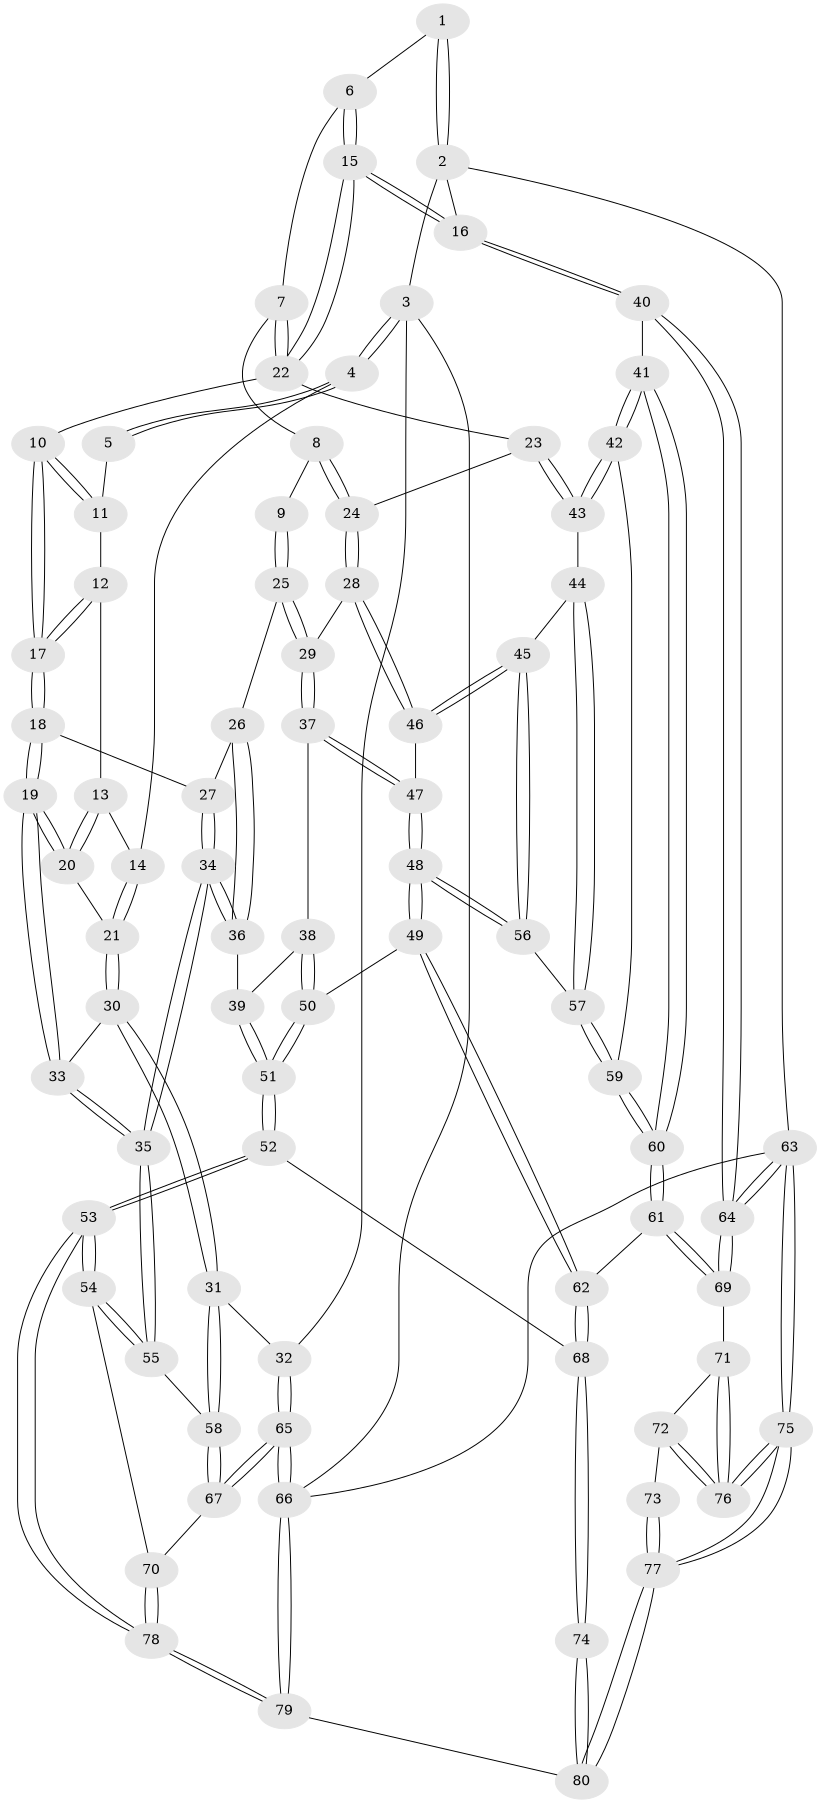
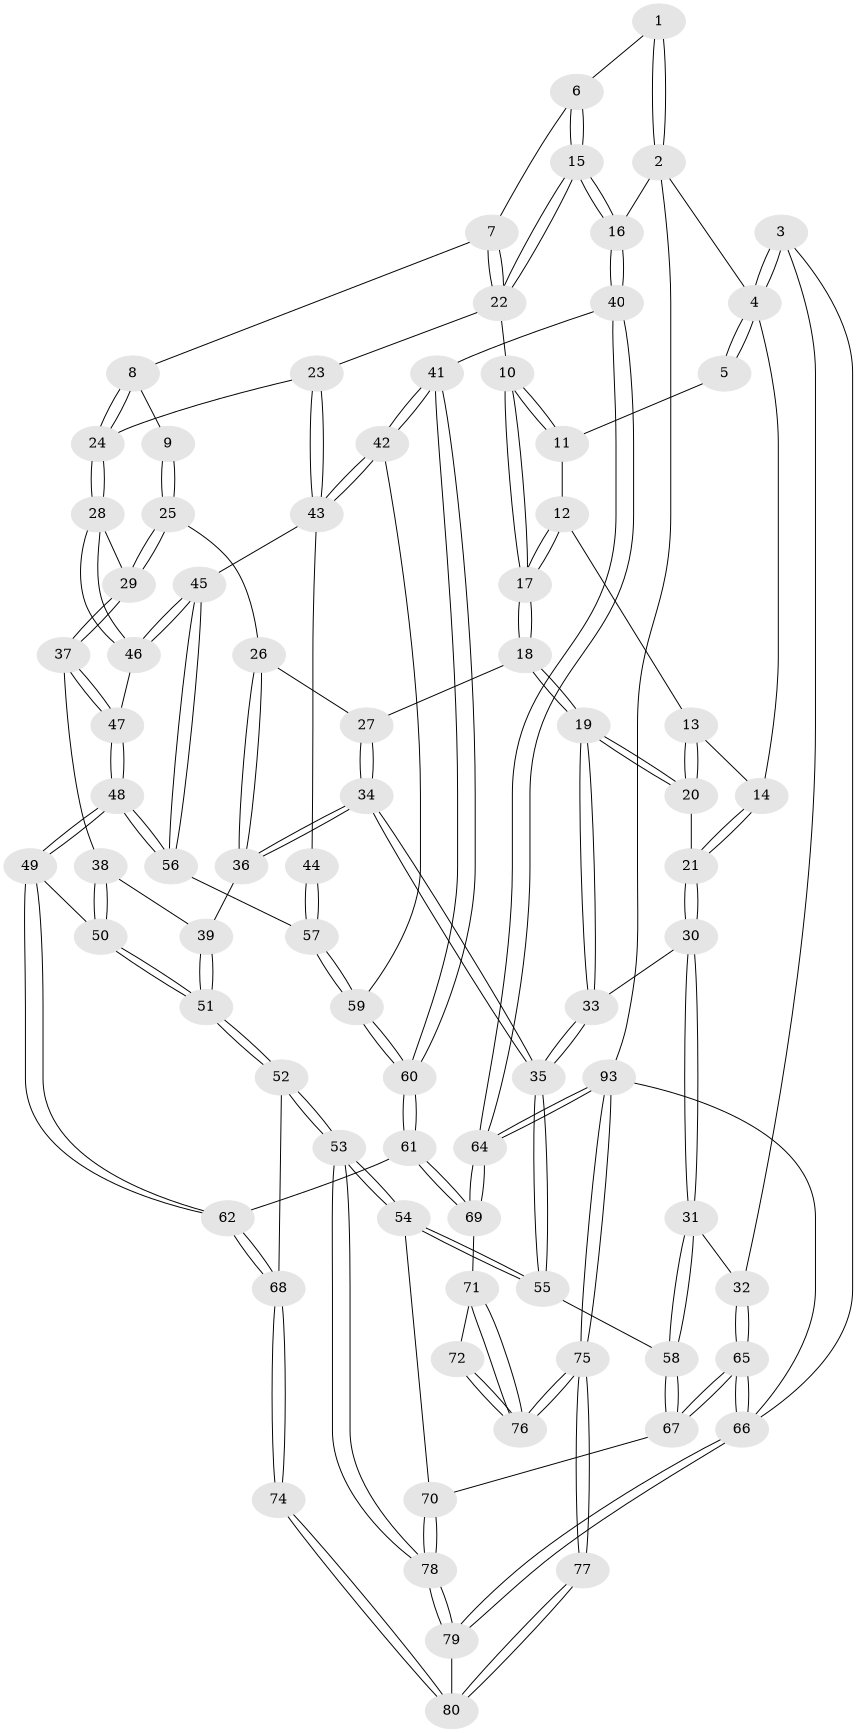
(421, 232) -> (707, 233)
(550, 620) -> (258, 549)
(790, 1148) -> (609, 1078)
(653, 1500) -> none
